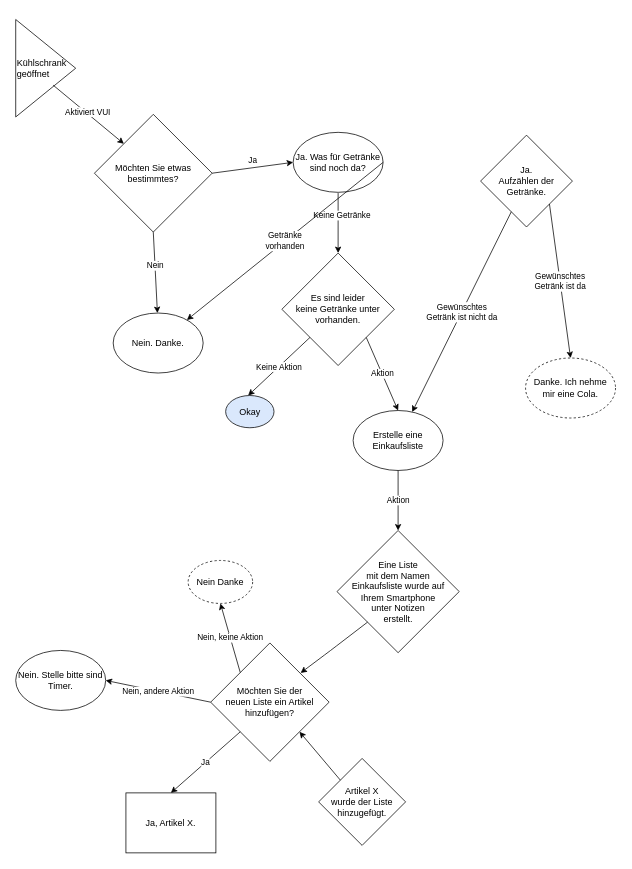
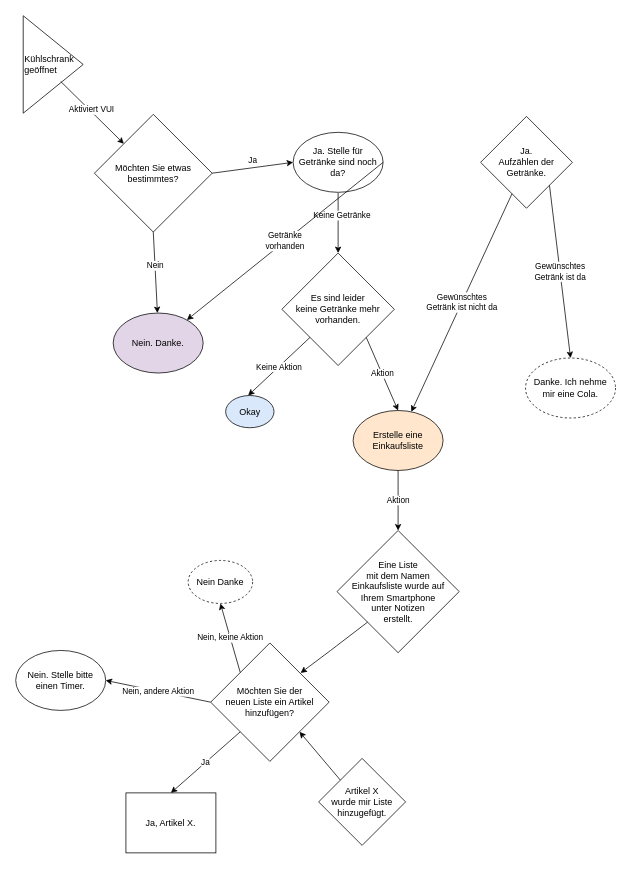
(45, 68) -> (53, 65)
(338, 162) -> (338, 162)
(526, 181) -> (526, 162)
(338, 309) -> (338, 309)
(158, 343) -> (158, 343)
(398, 441) -> (398, 441)
(60, 681) -> (60, 681)
(362, 802) -> (362, 802)
